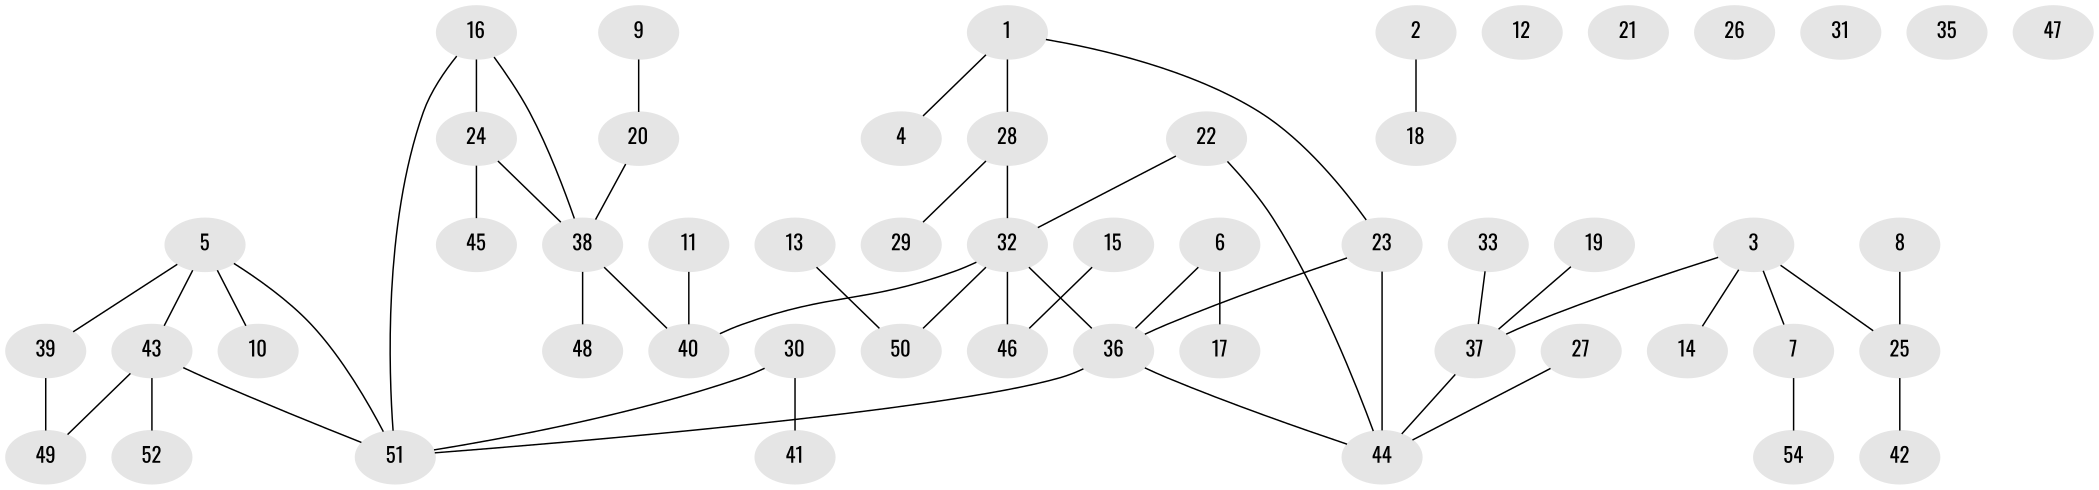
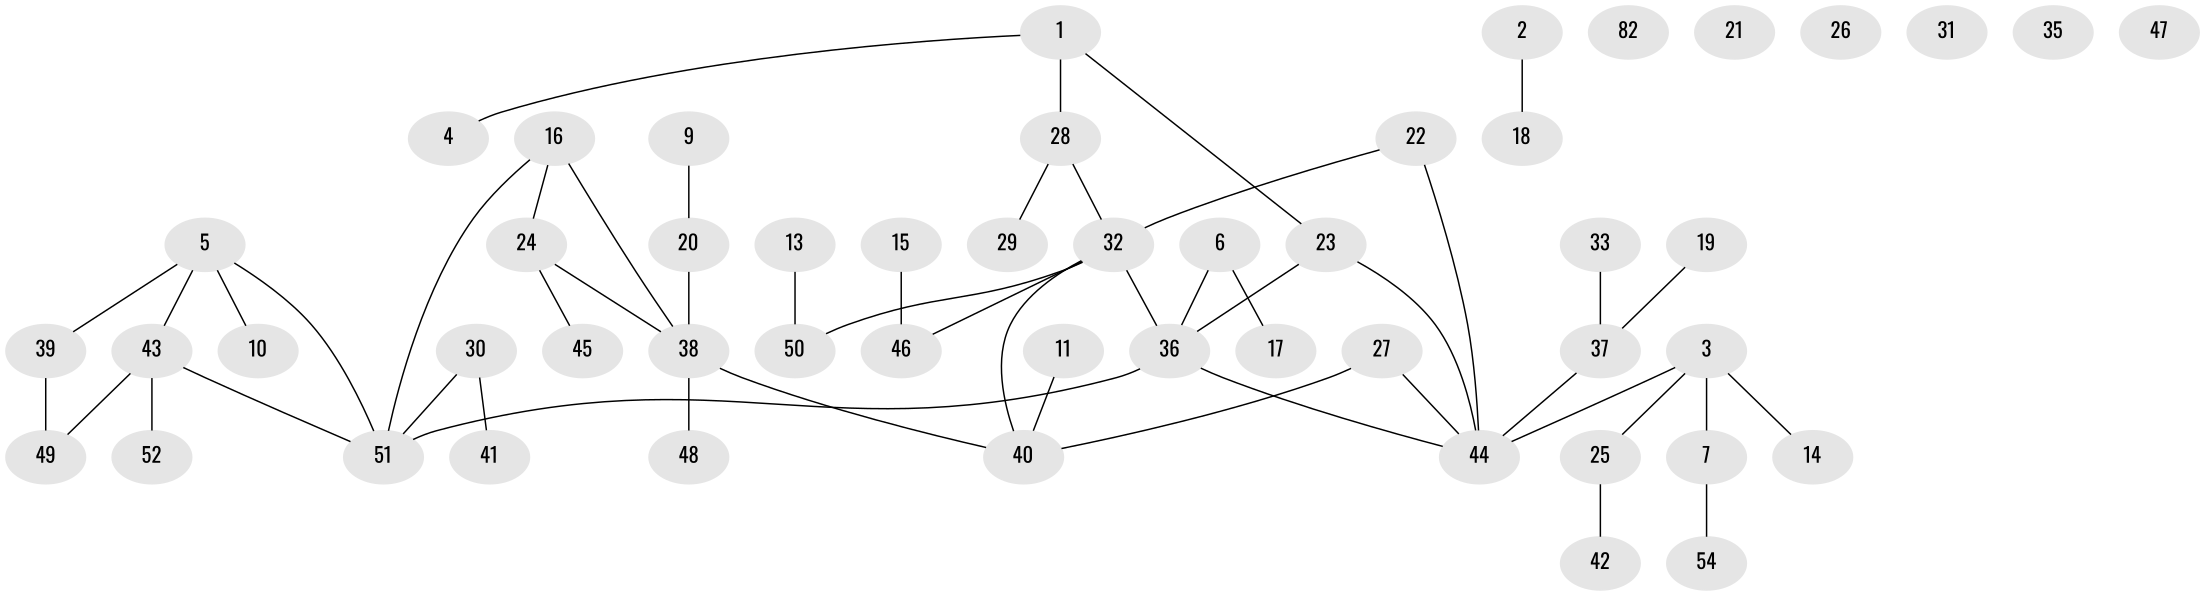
(1522, 32) -> (1628, 32)
(1900, 245) -> none
(1611, 293) -> (1594, 405)
none -> (1208, 415)
